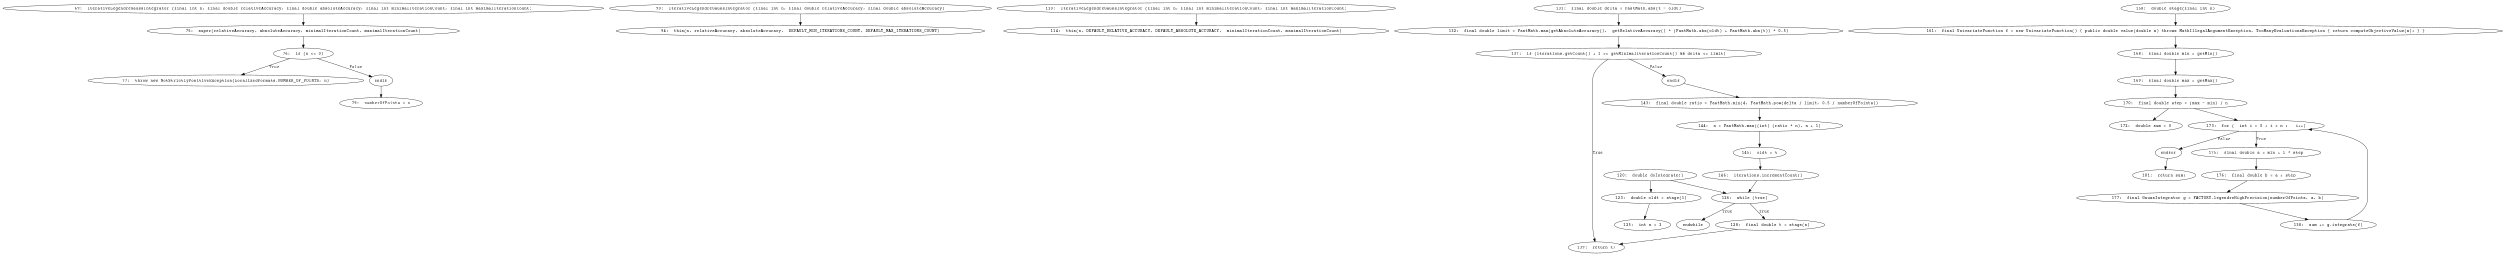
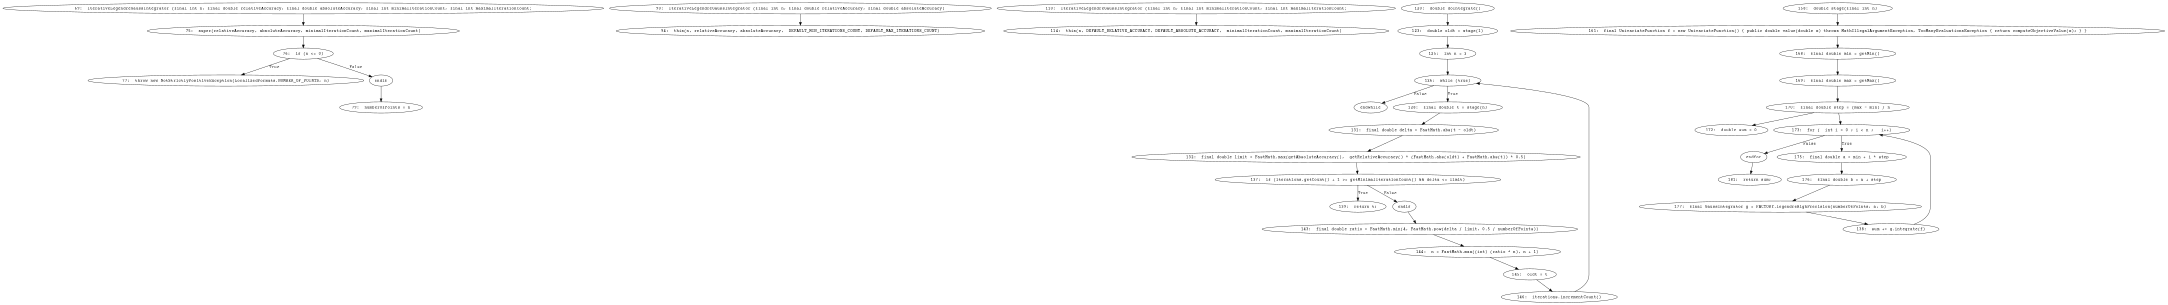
(1697, 186) -> (1448, 66)
(1727, 211) -> (1421, 94)
(1680, 237) -> (1432, 118)
